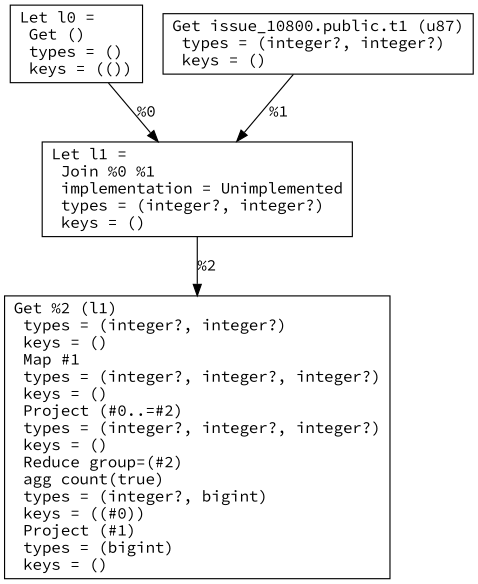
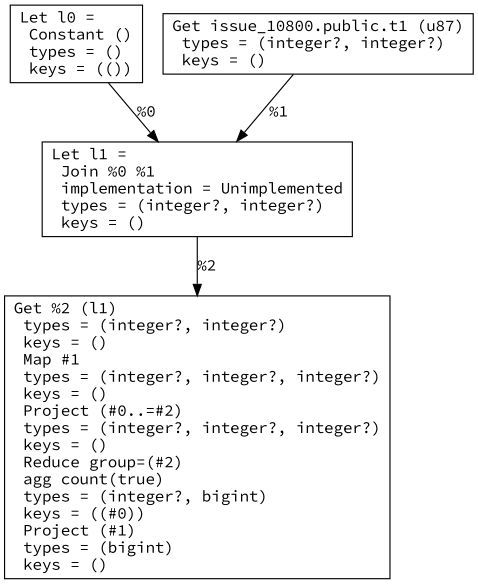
(76, 44) -> (76, 44)
